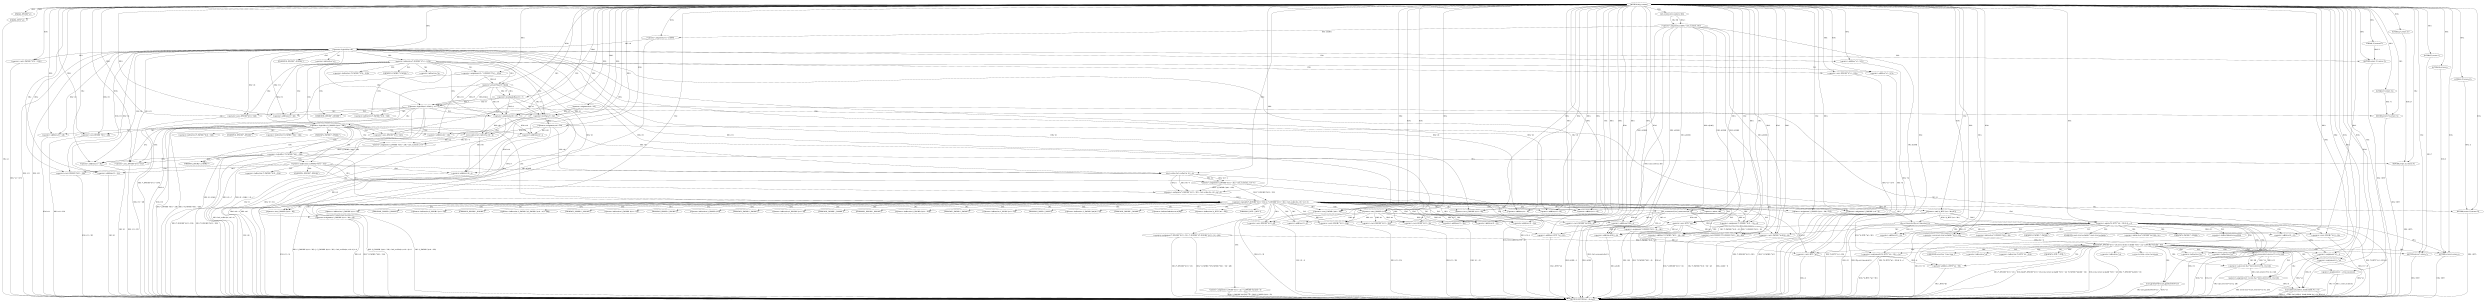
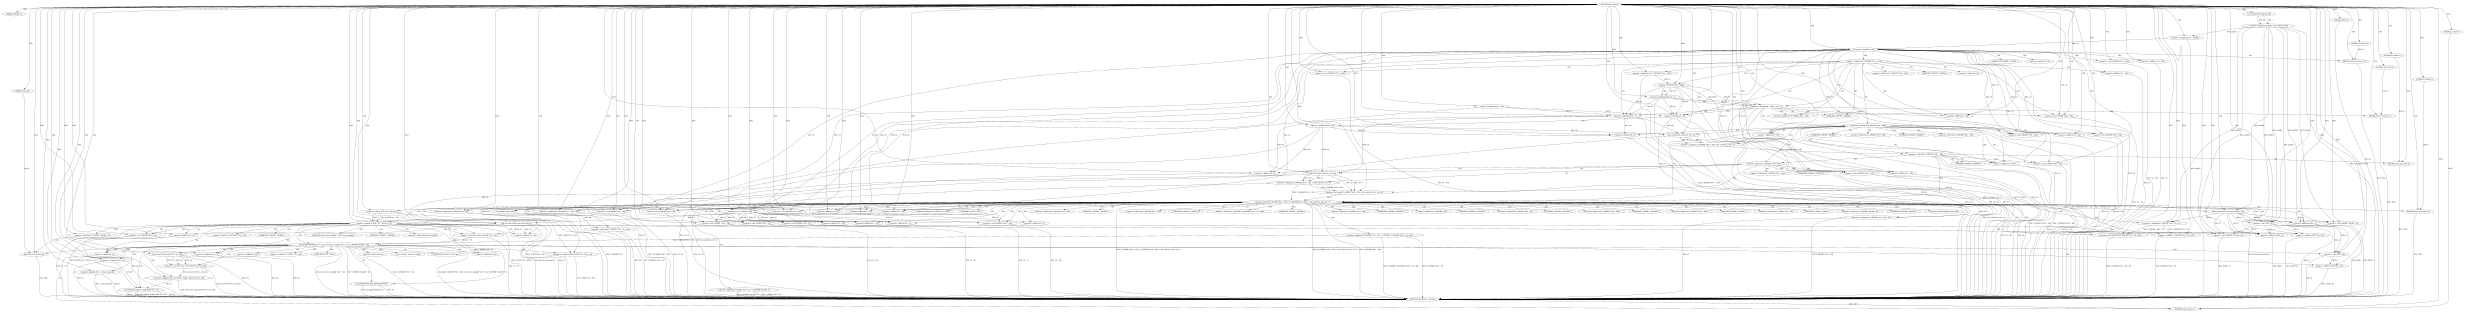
(1990, 8) -> (717, 6)
none -> (1602, 212)
none -> (642, 218)
(2265, 250) -> (483, 250)
(2025, 298) -> (1804, 304)
